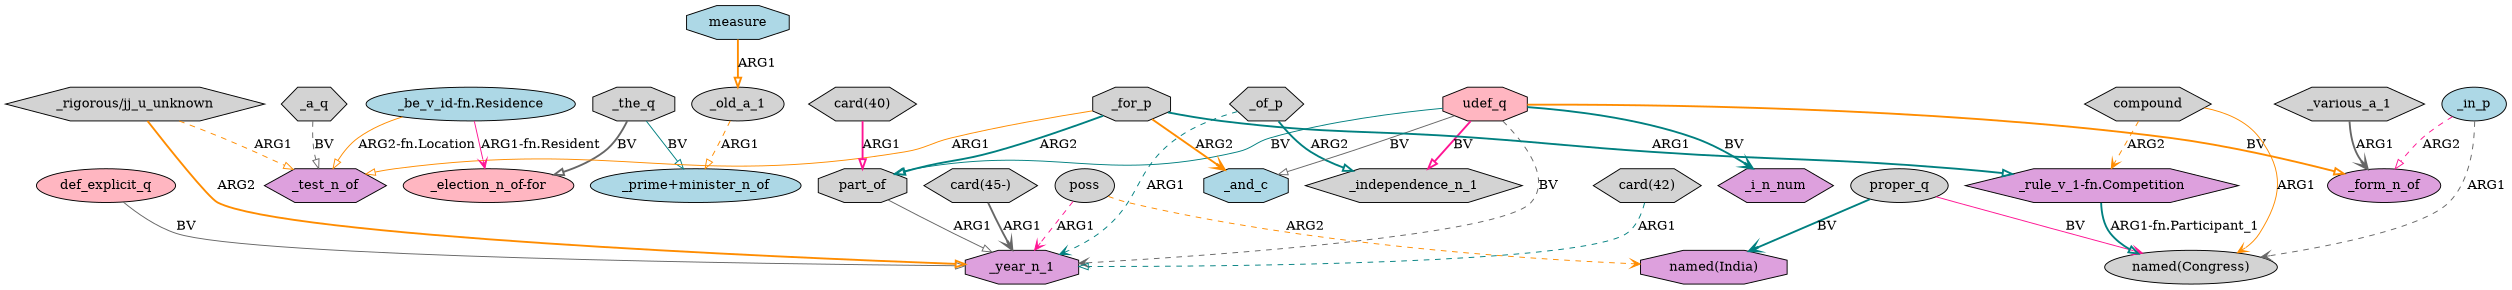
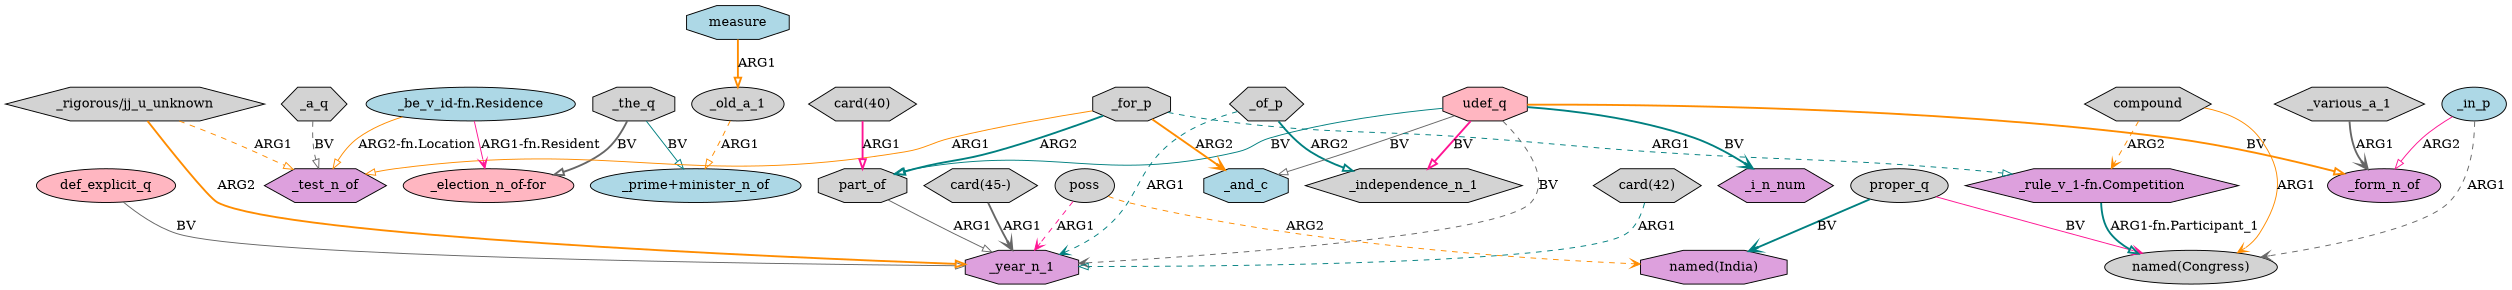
(2424, 136) -> (2424, 136)
(1585, 147) -> (1585, 147)
